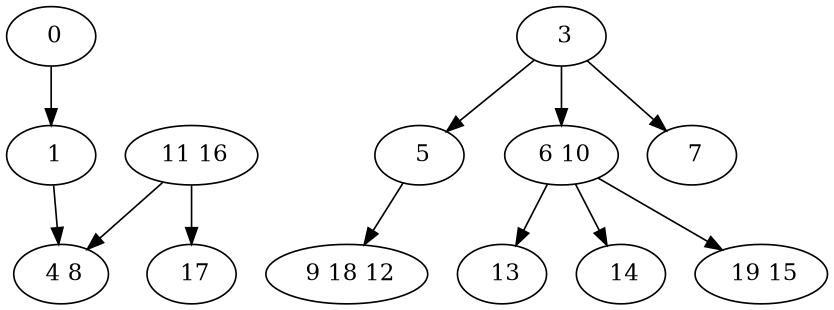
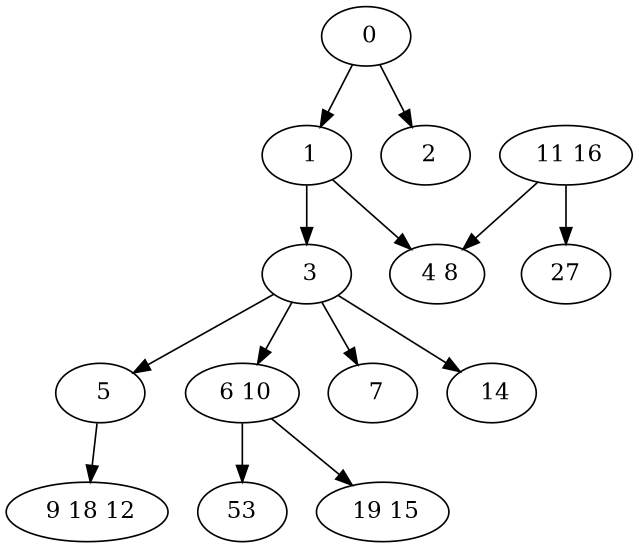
none -> (426, 155)
none -> (307, 207)
(587, 207) -> (392, 329)
(192, 274) -> (566, 274)
(502, 274) -> (242, 512)
